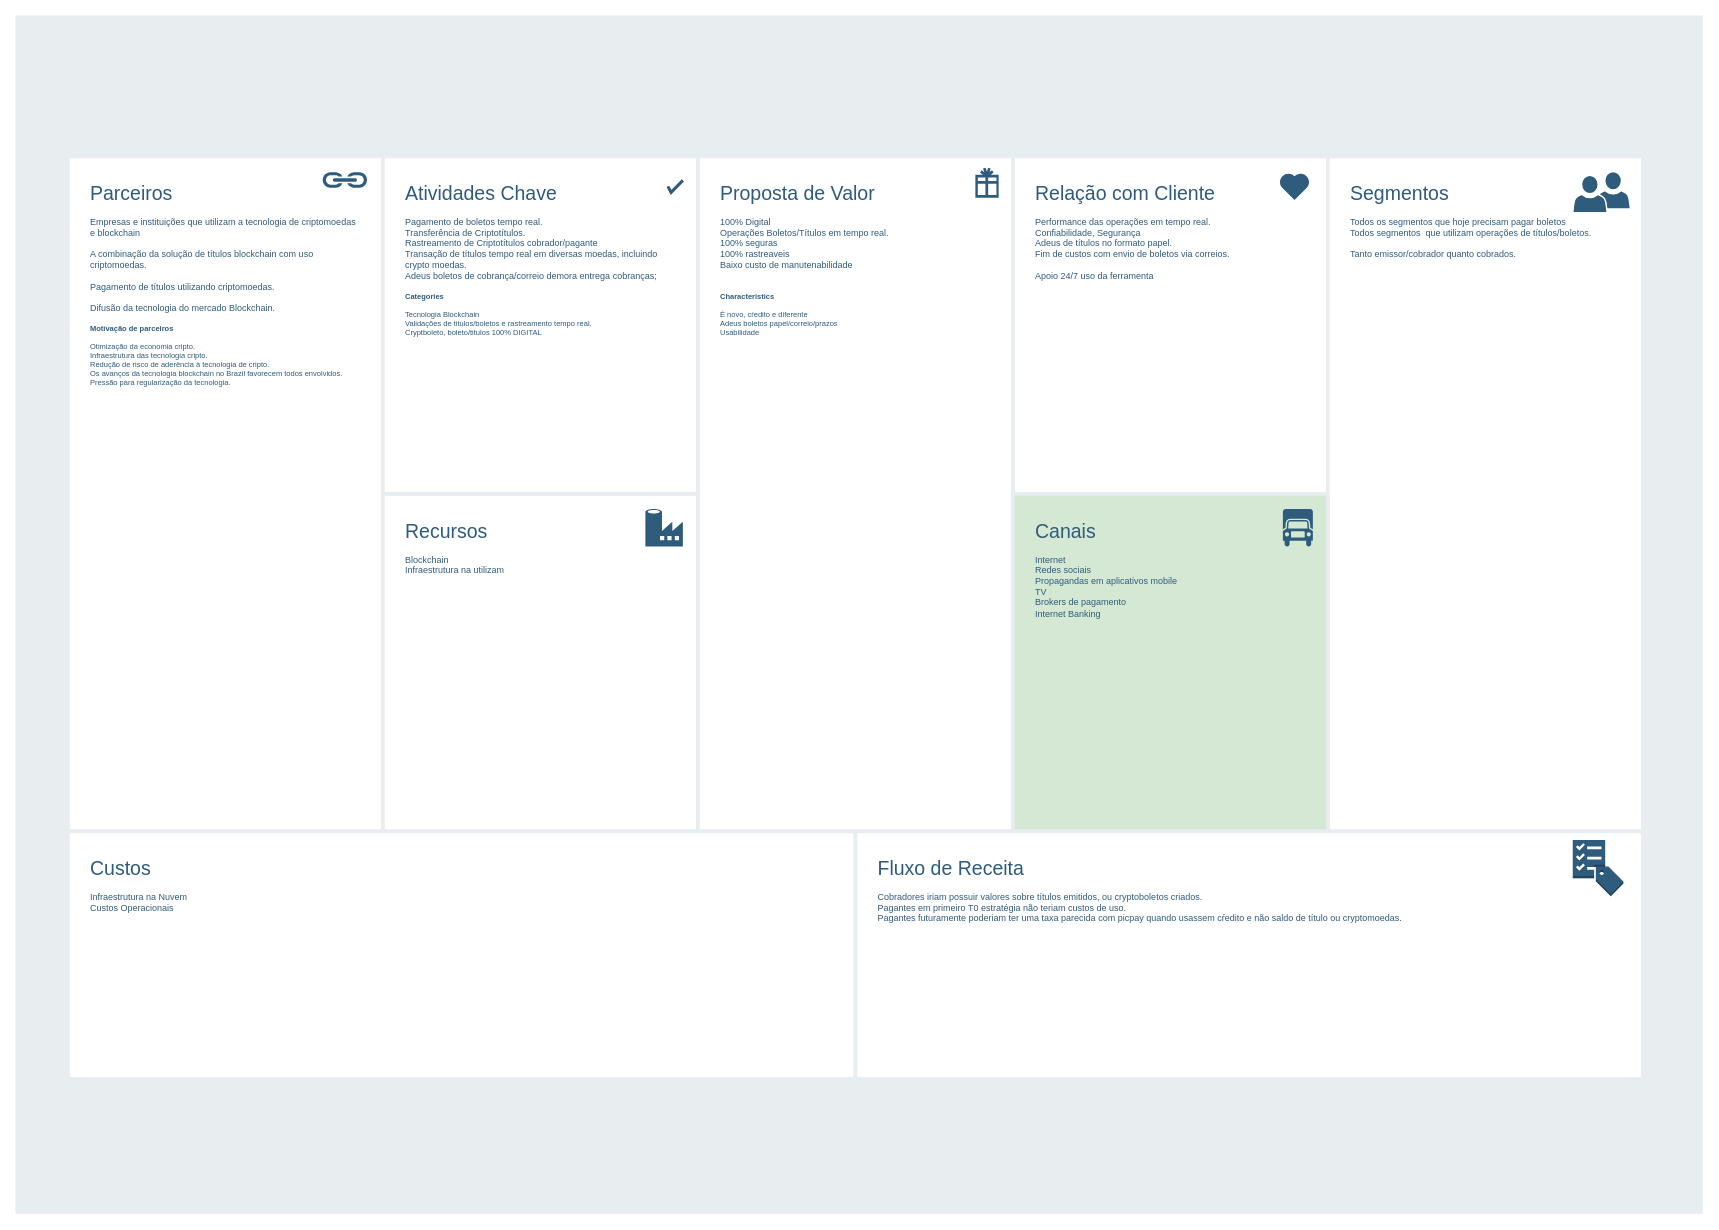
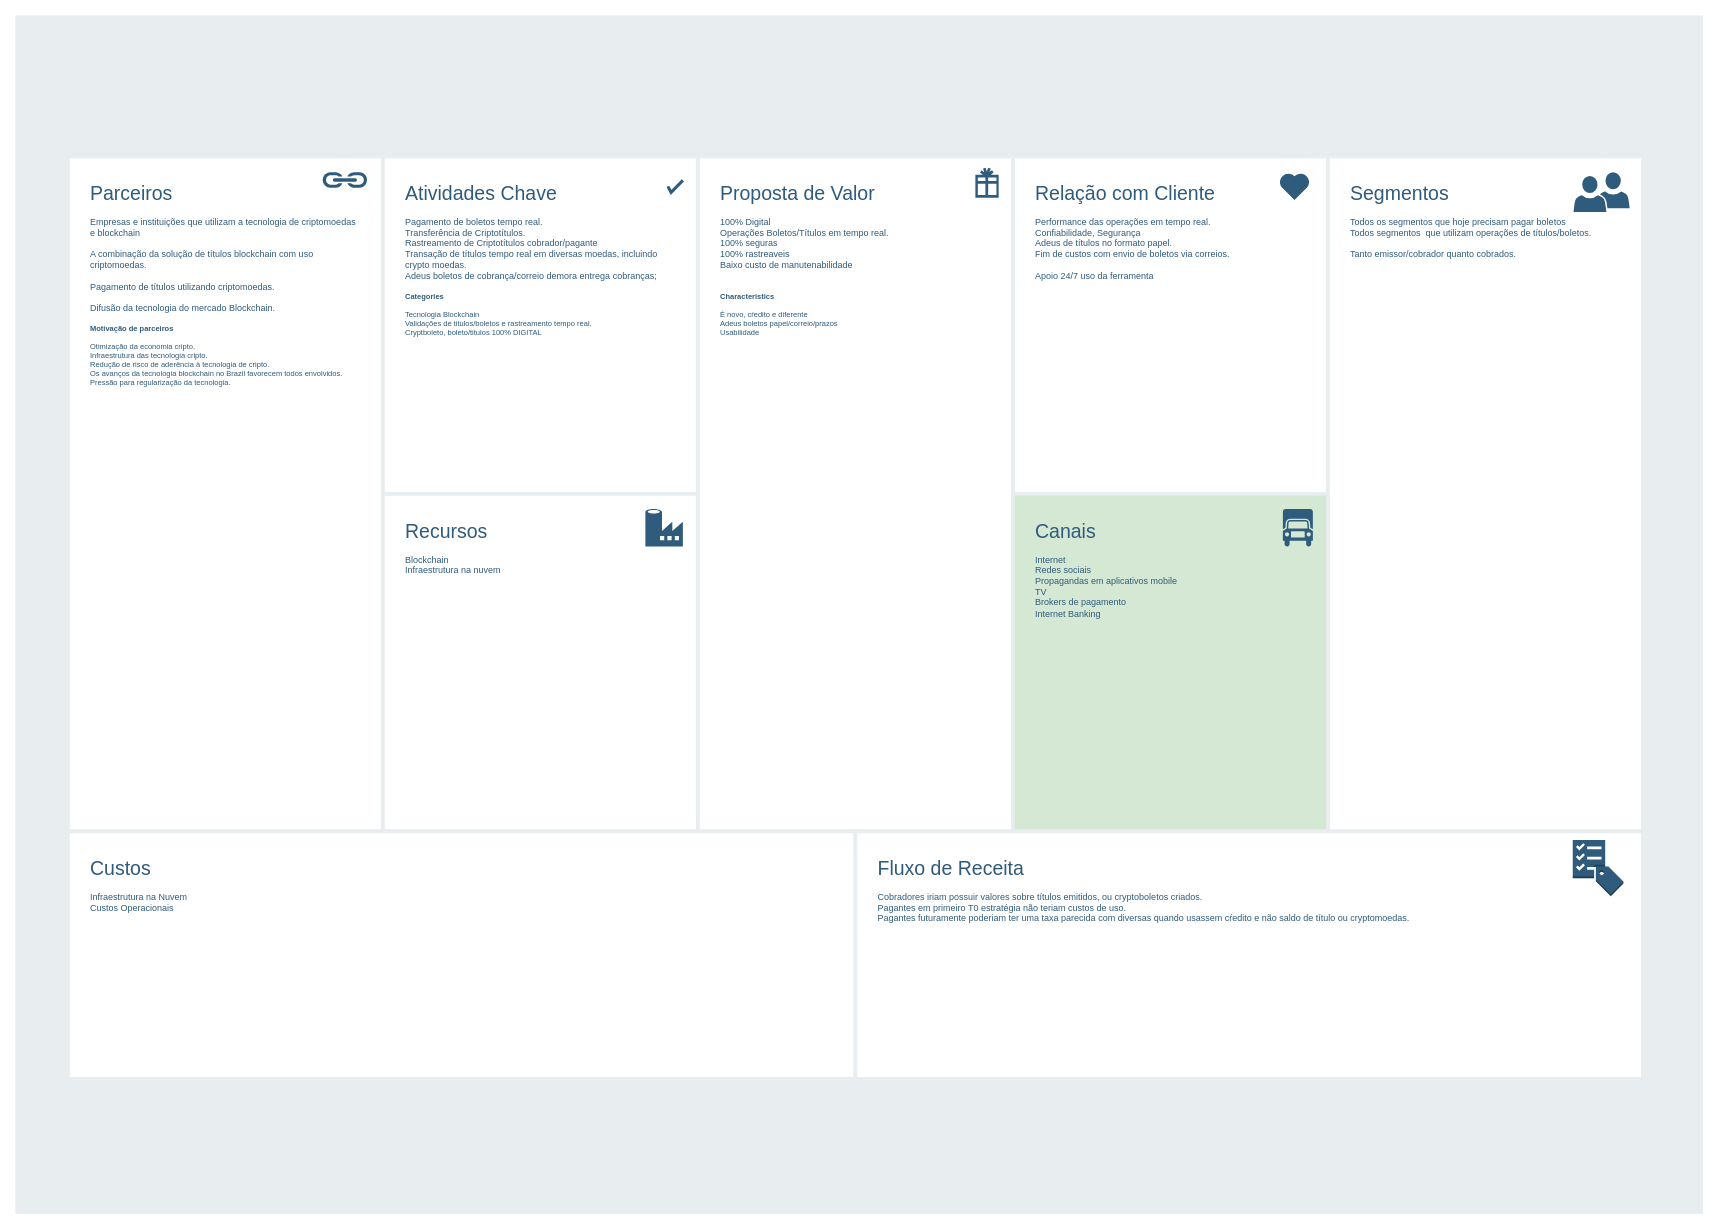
(465, 536) -> (461, 536)
(1161, 879) -> (1166, 879)
